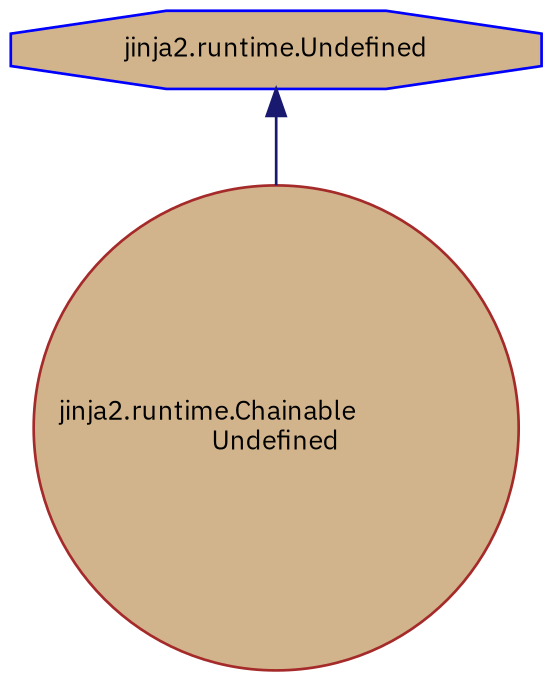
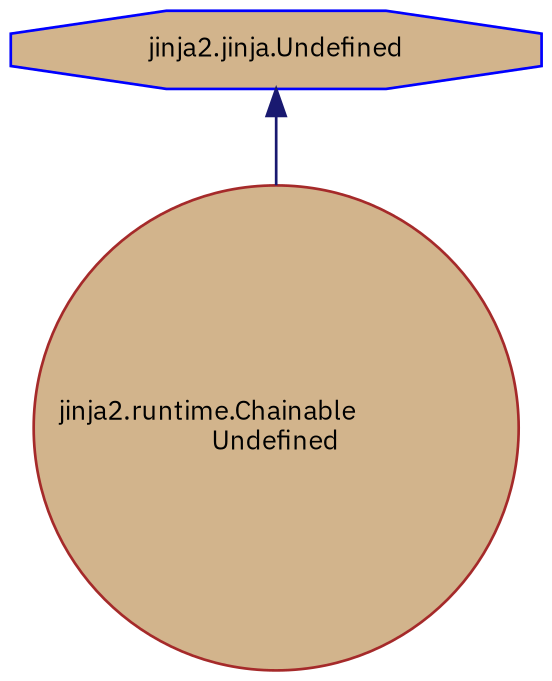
(276, 50) -> (276, 50)
